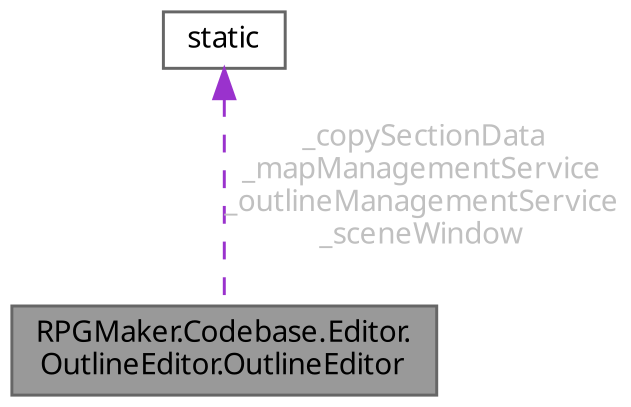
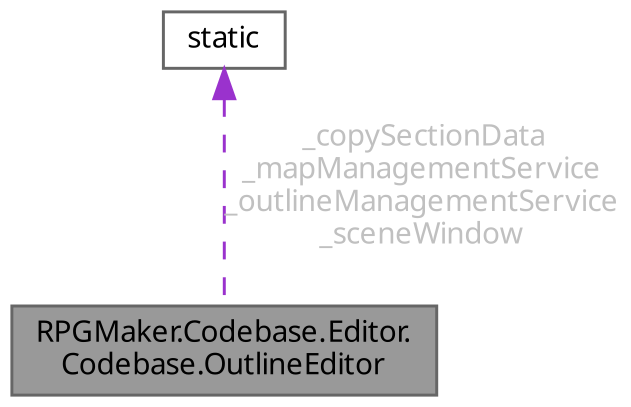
(224, 351) -> (224, 351)
